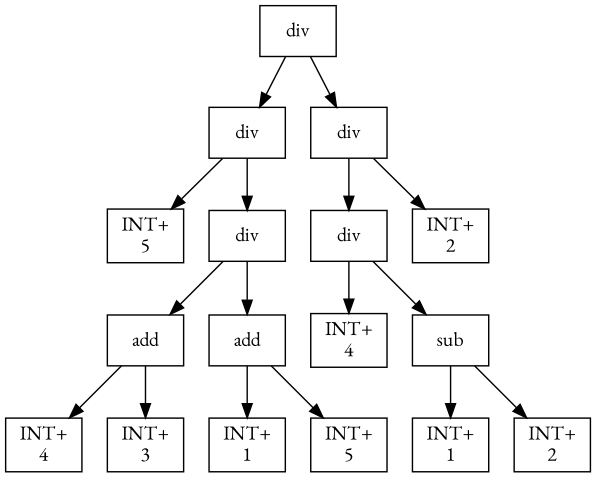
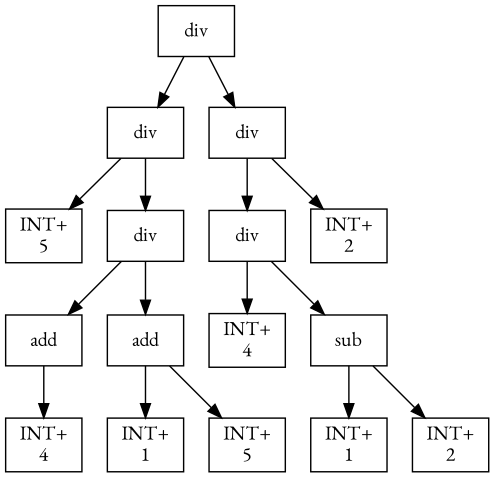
(145, 445) -> none
